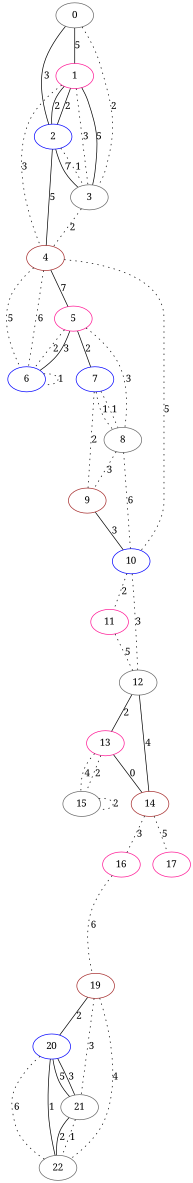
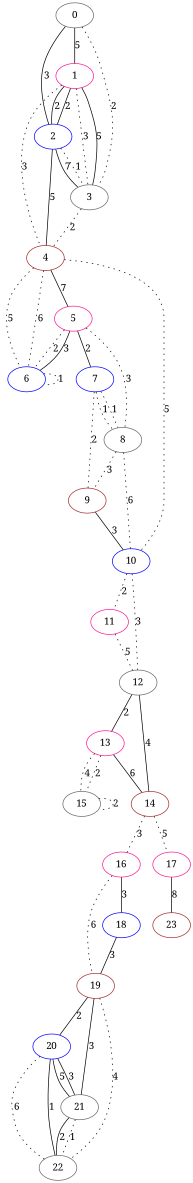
(133, 774) -> (133, 774)
none -> (121, 925)
none -> (172, 925)
(88, 1047) -> (88, 1047)
